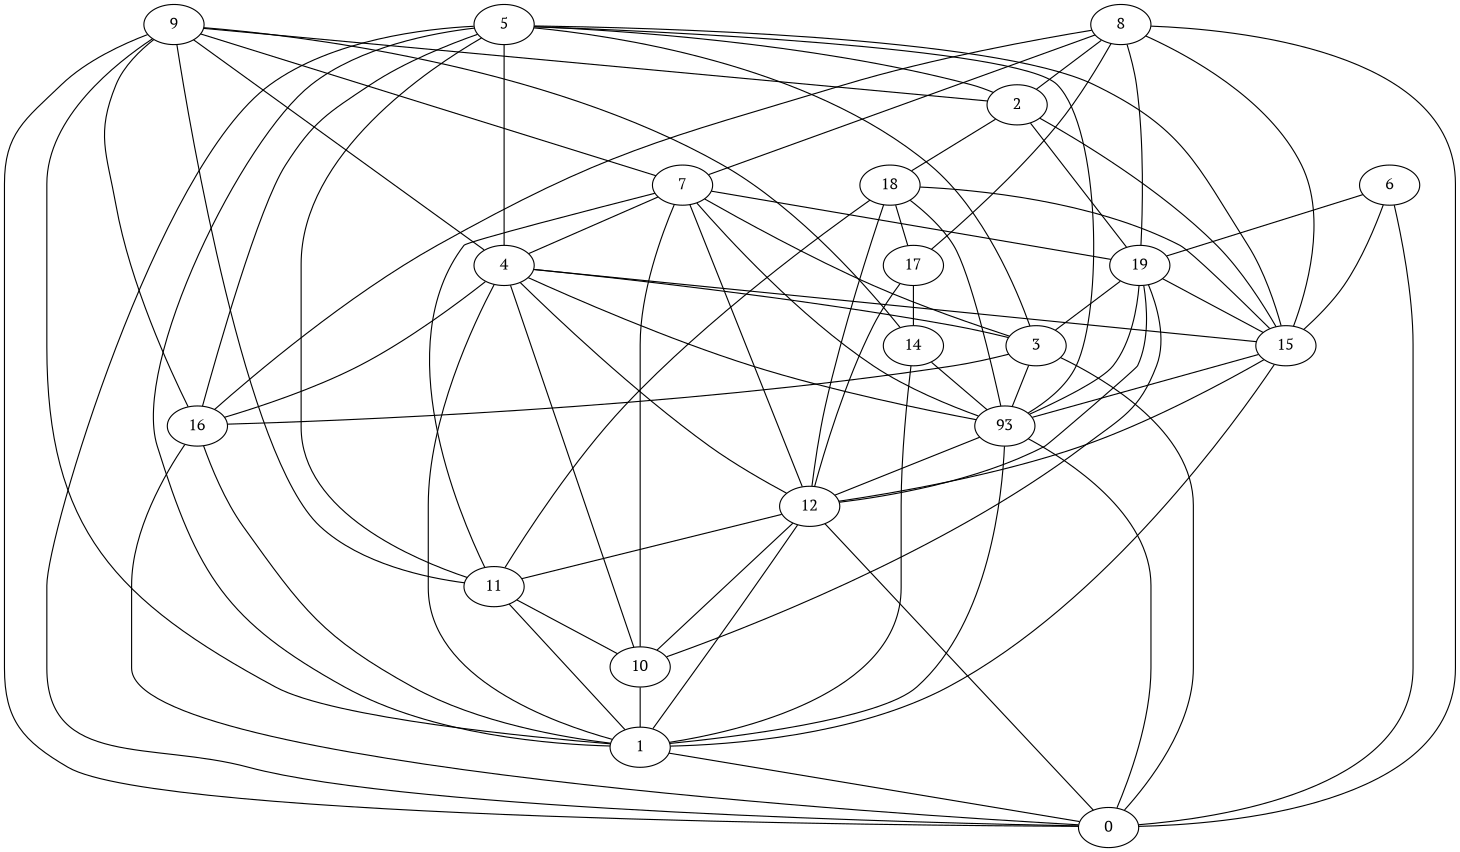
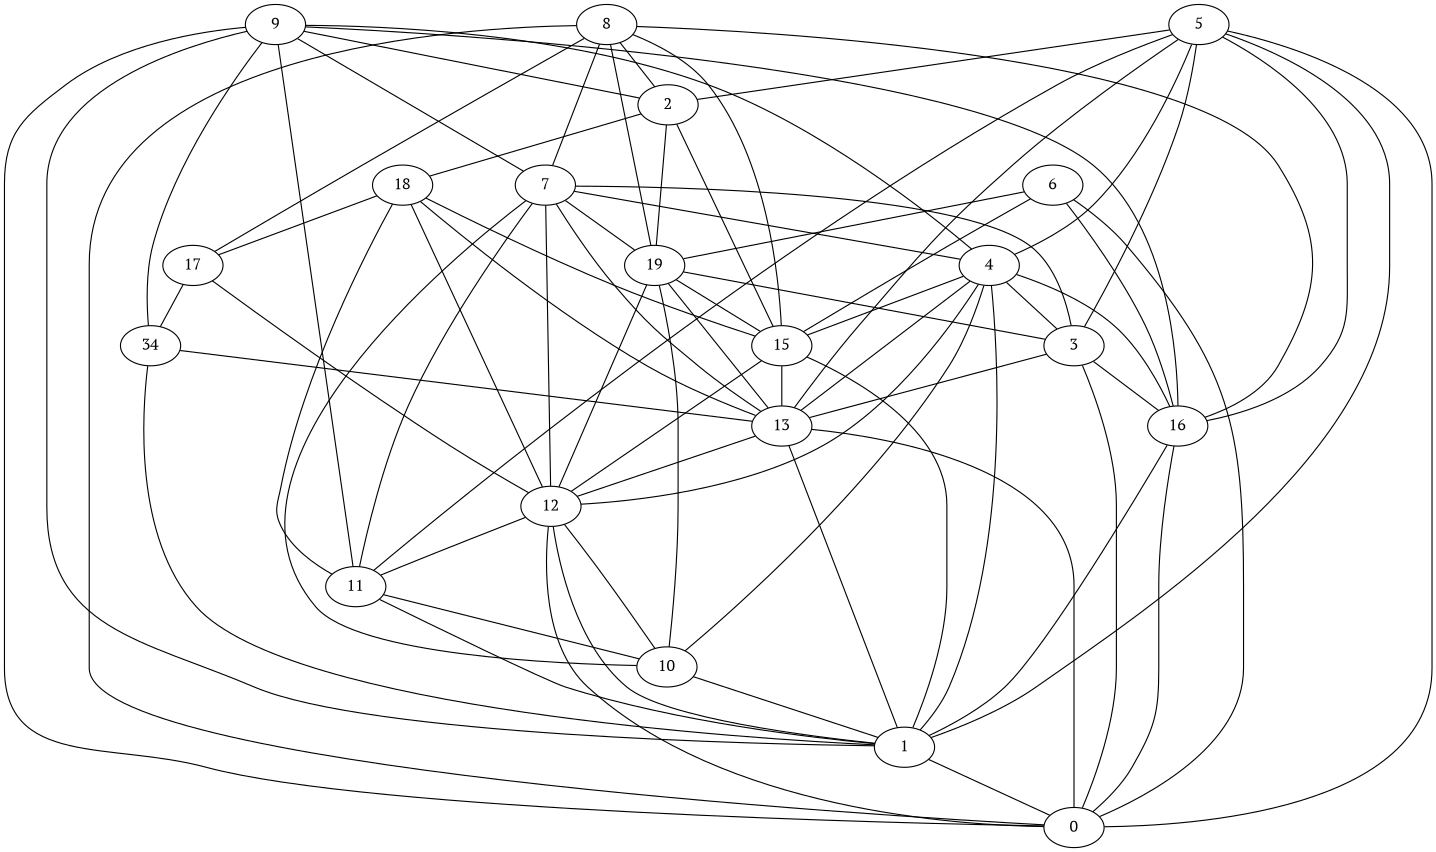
(1037, 67) -> none
none -> (1131, 299)
(913, 346) -> (151, 346)
(1005, 426) -> (782, 426)
